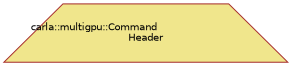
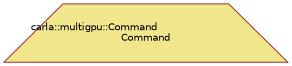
(146, 33) -> (146, 33)
